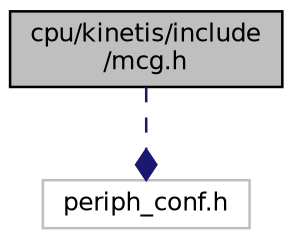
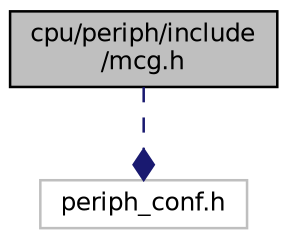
(146, 49) -> (144, 49)
